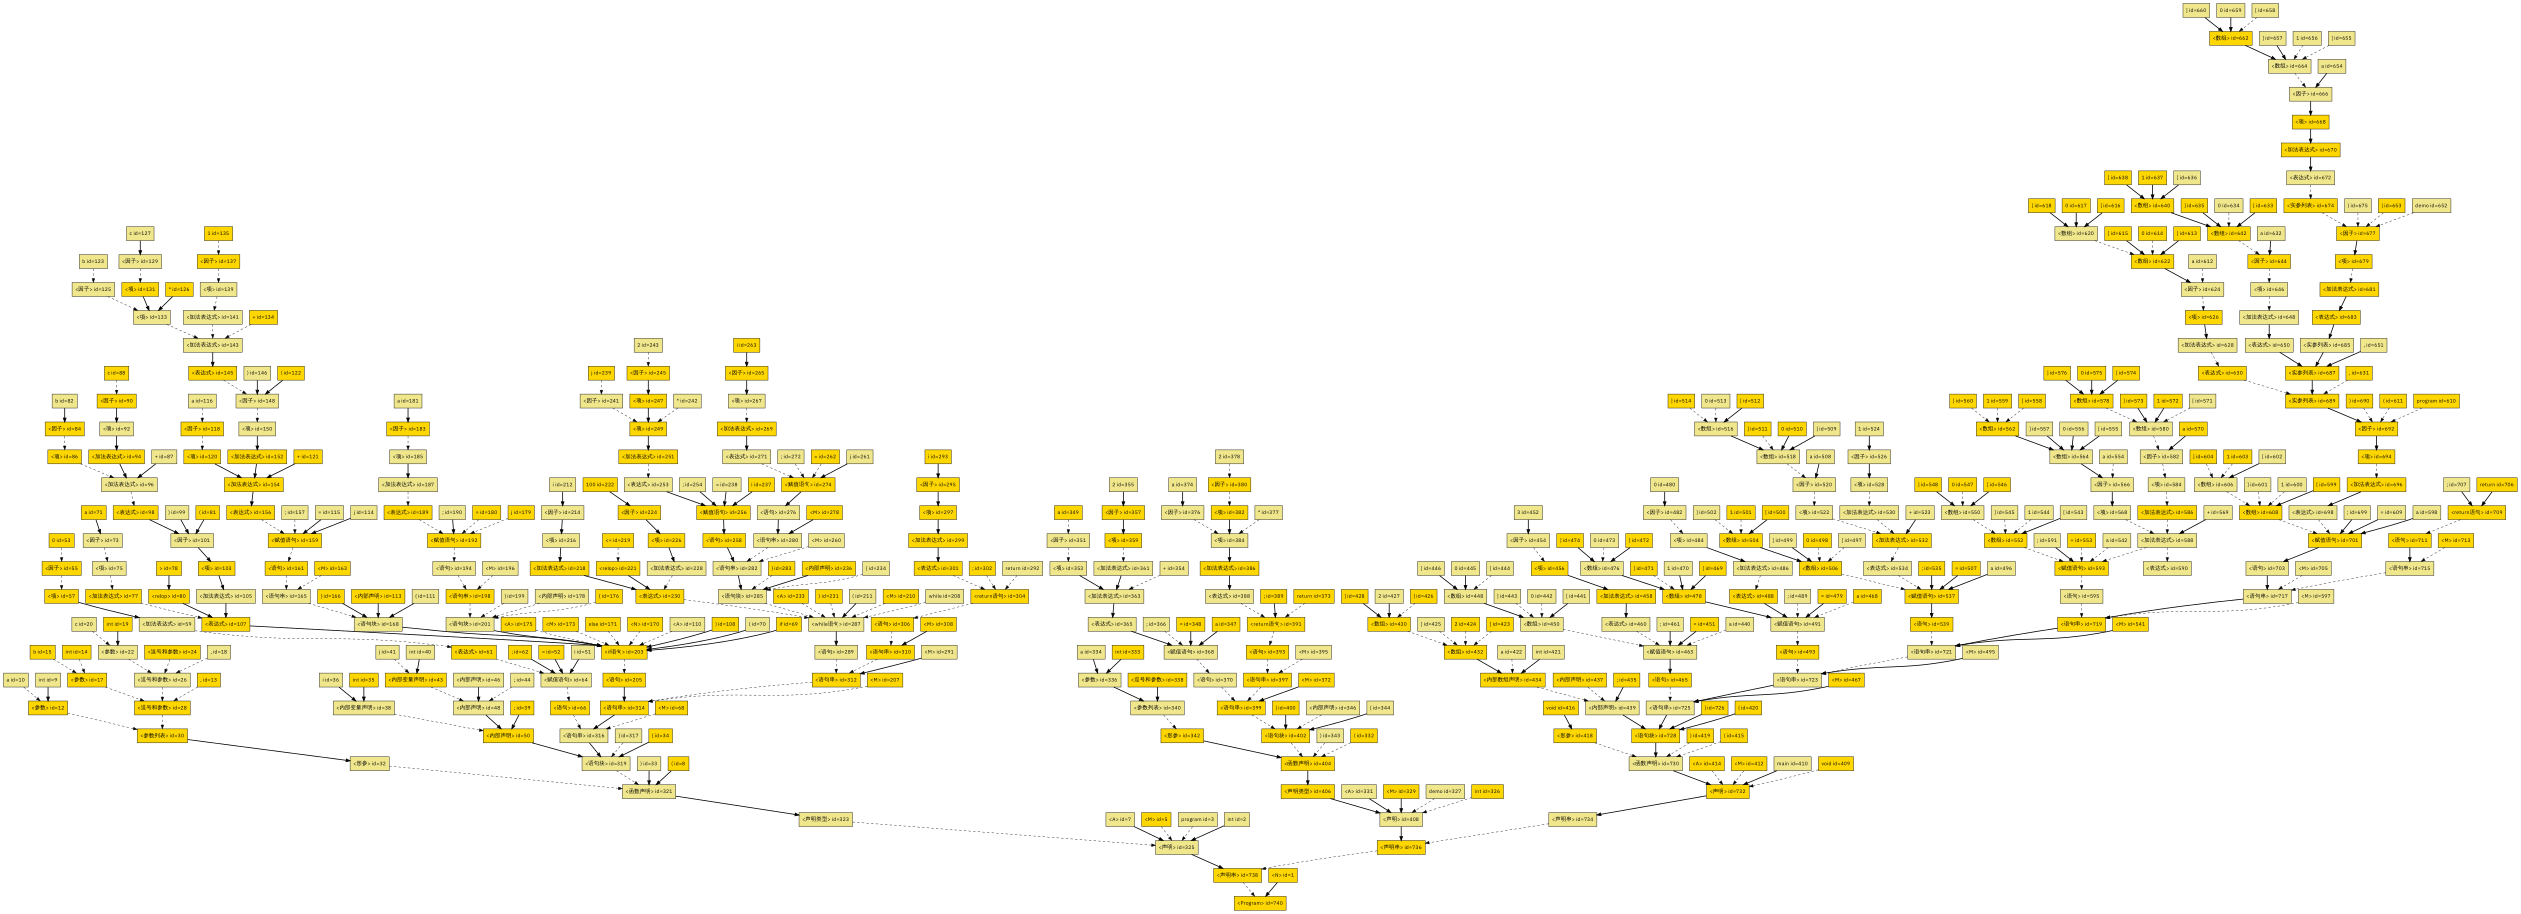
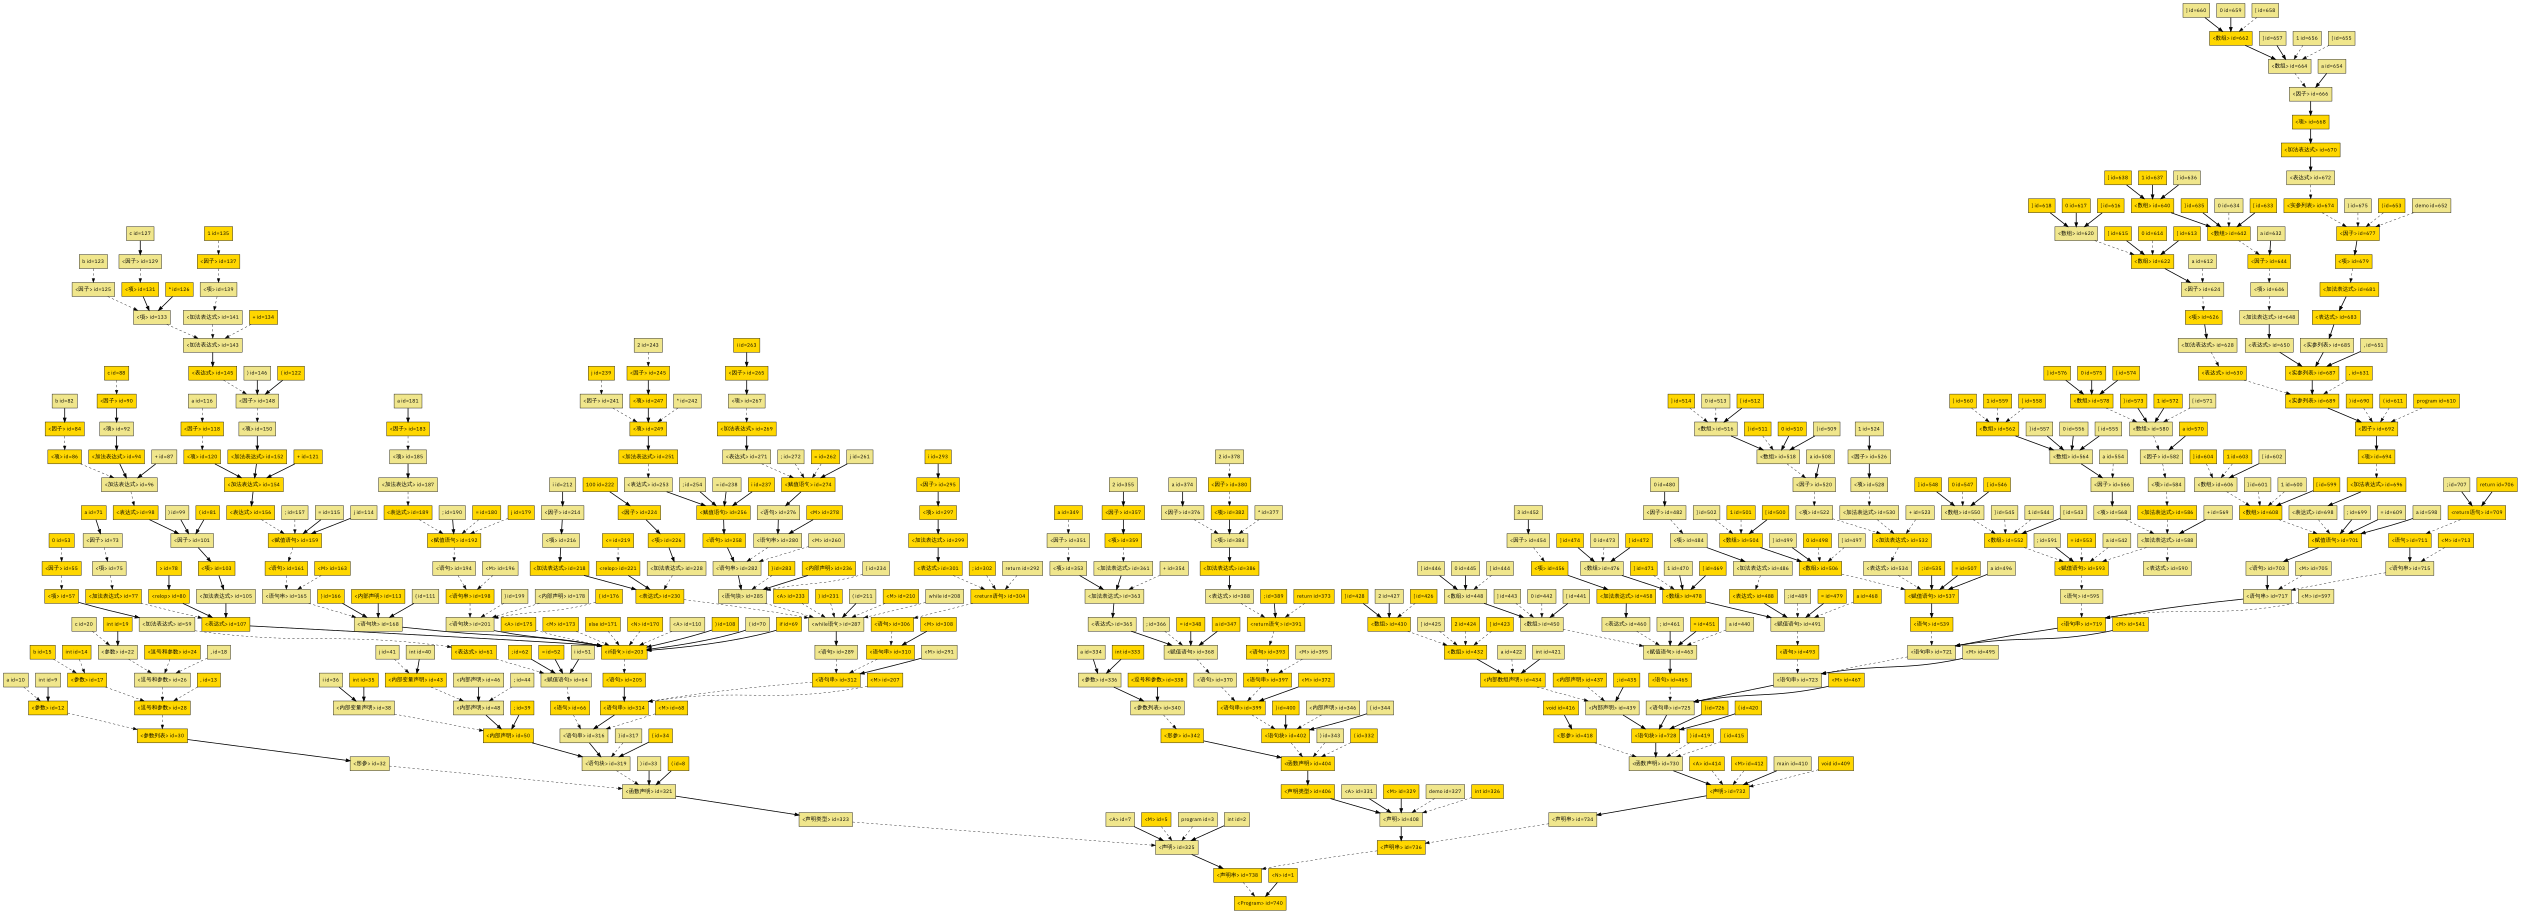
(1912, 525) -> (1912, 525)
